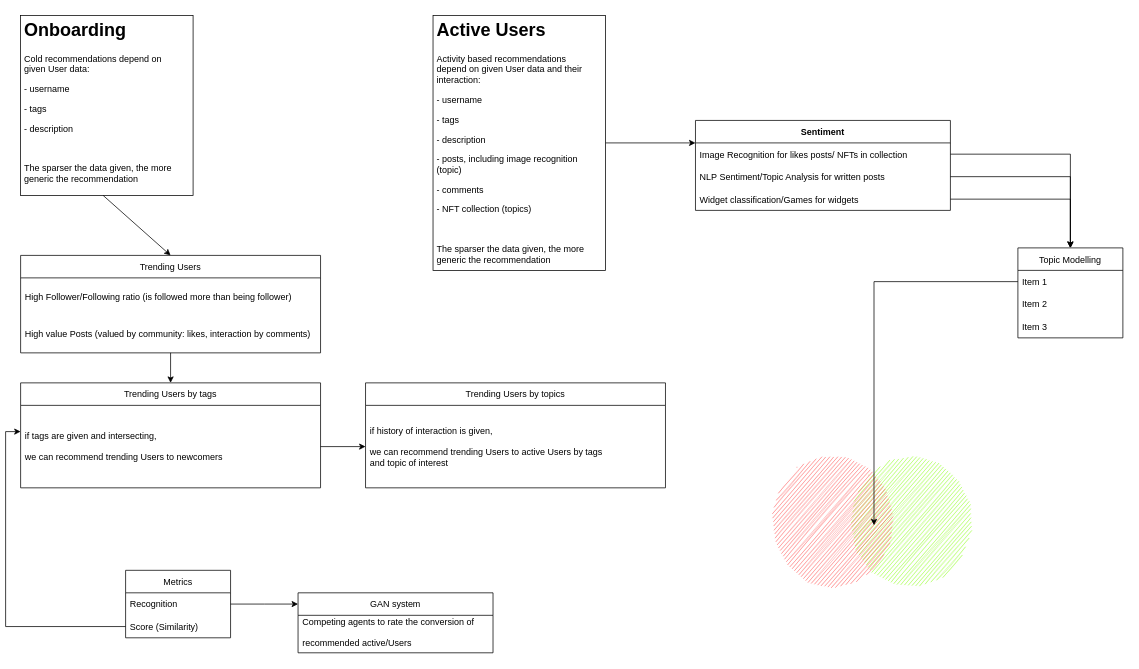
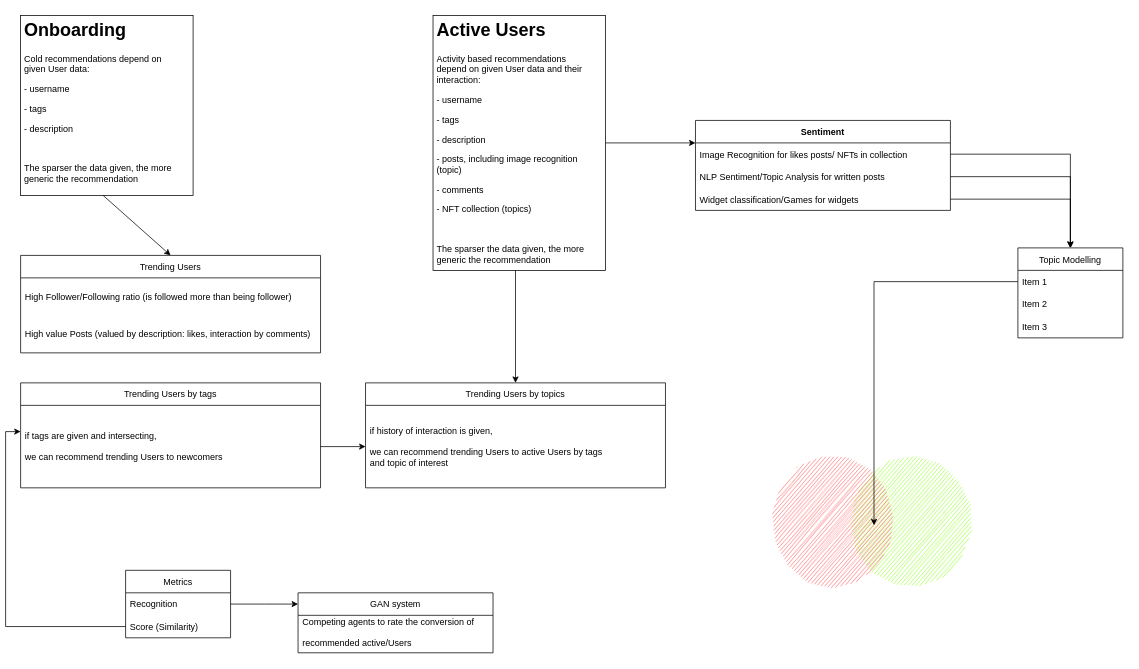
none -> (516, 324)
(179, 335) -> (183, 335)
(171, 366) -> none
